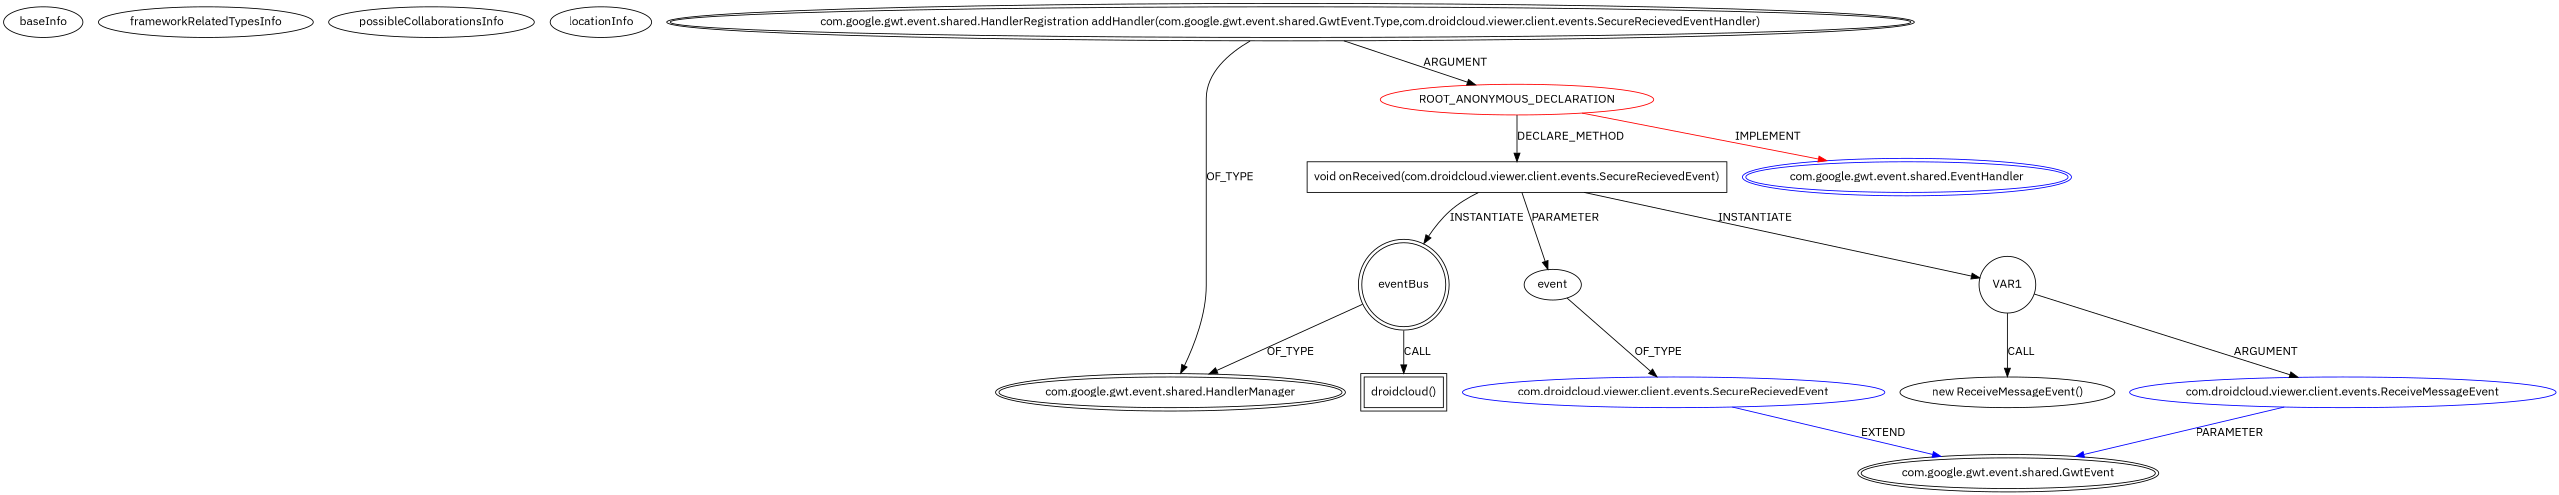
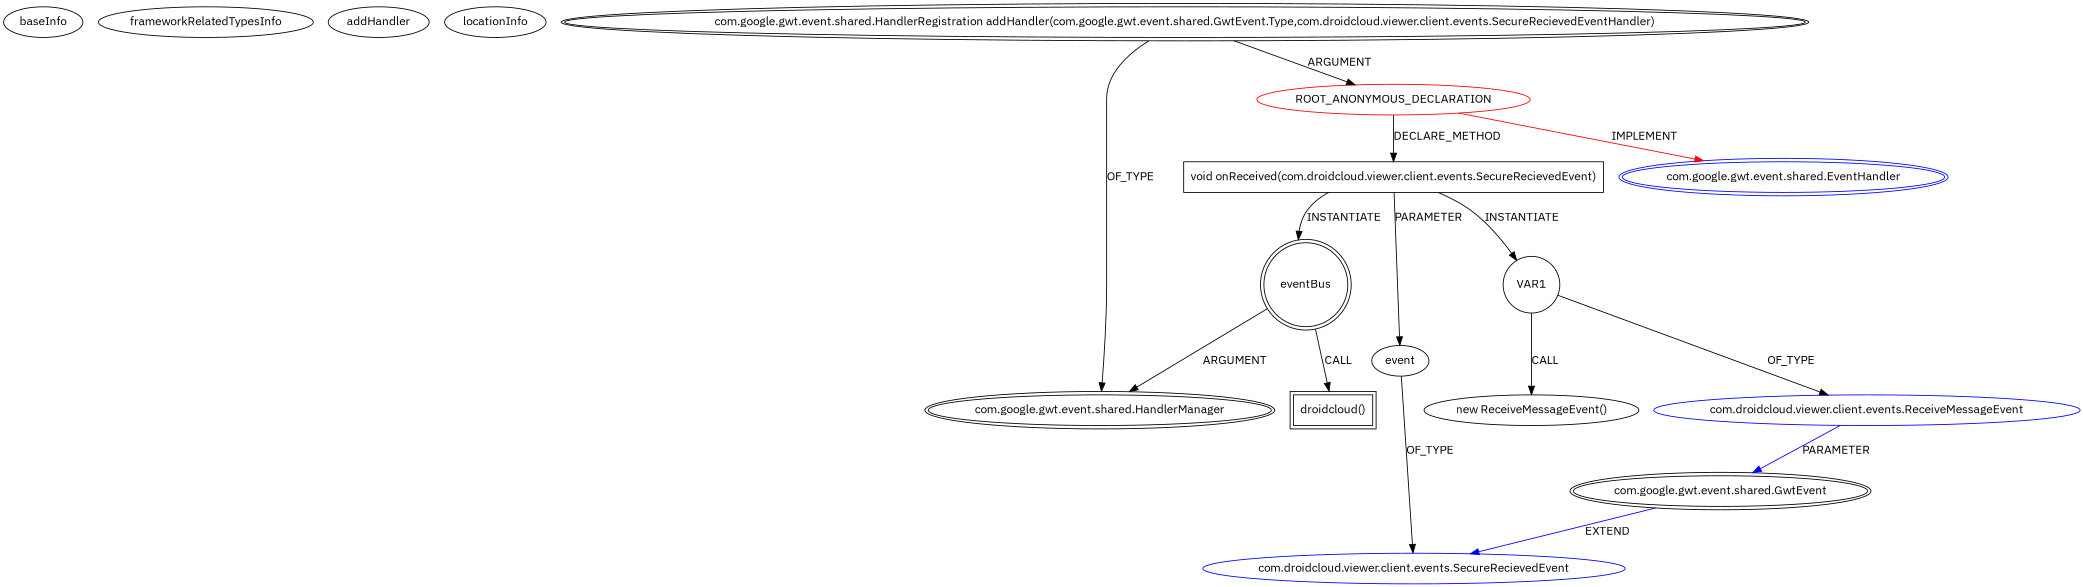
(431, 22) -> (379, 22)
(1291, 352) -> (1235, 361)
(2266, 352) -> (1791, 361)
(1832, 431) -> (1567, 530)
